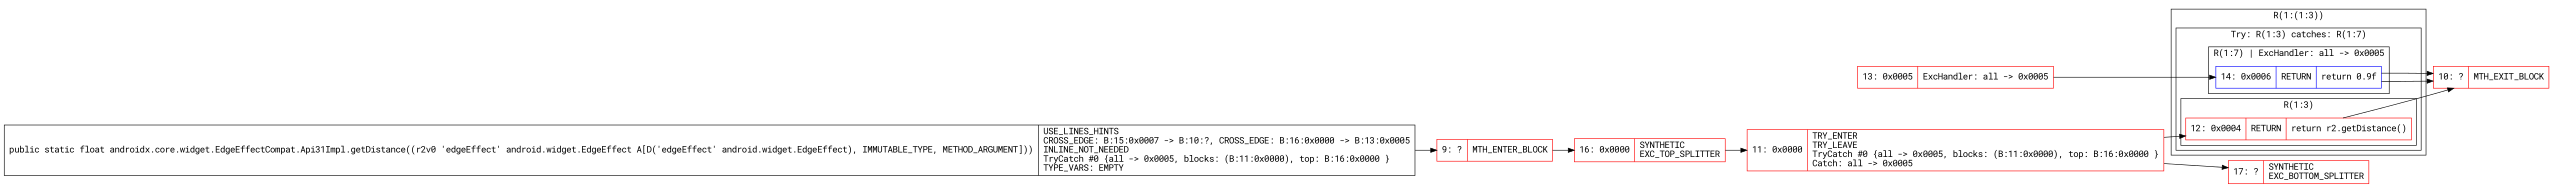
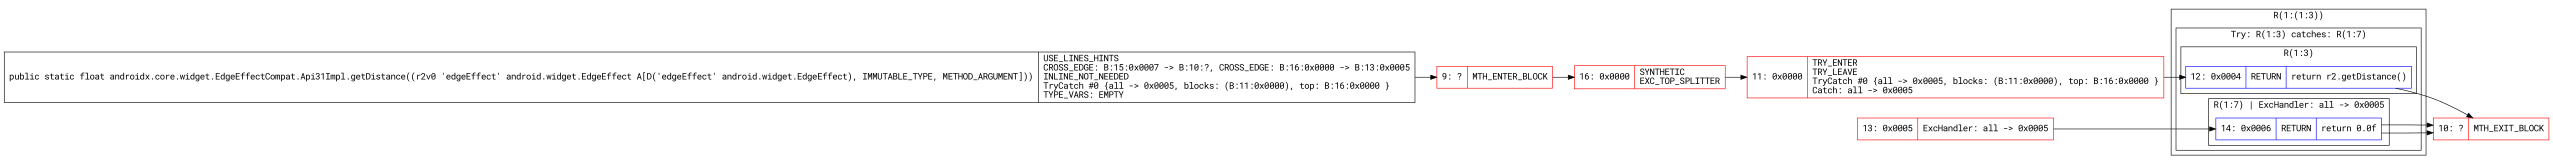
(2349, 77) -> (2349, 129)
(2299, 129) -> (2299, 77)
(2299, 172) -> none
